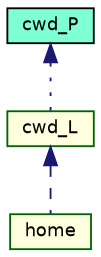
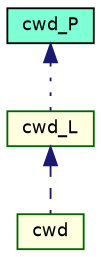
(51, 232) -> (51, 232)
